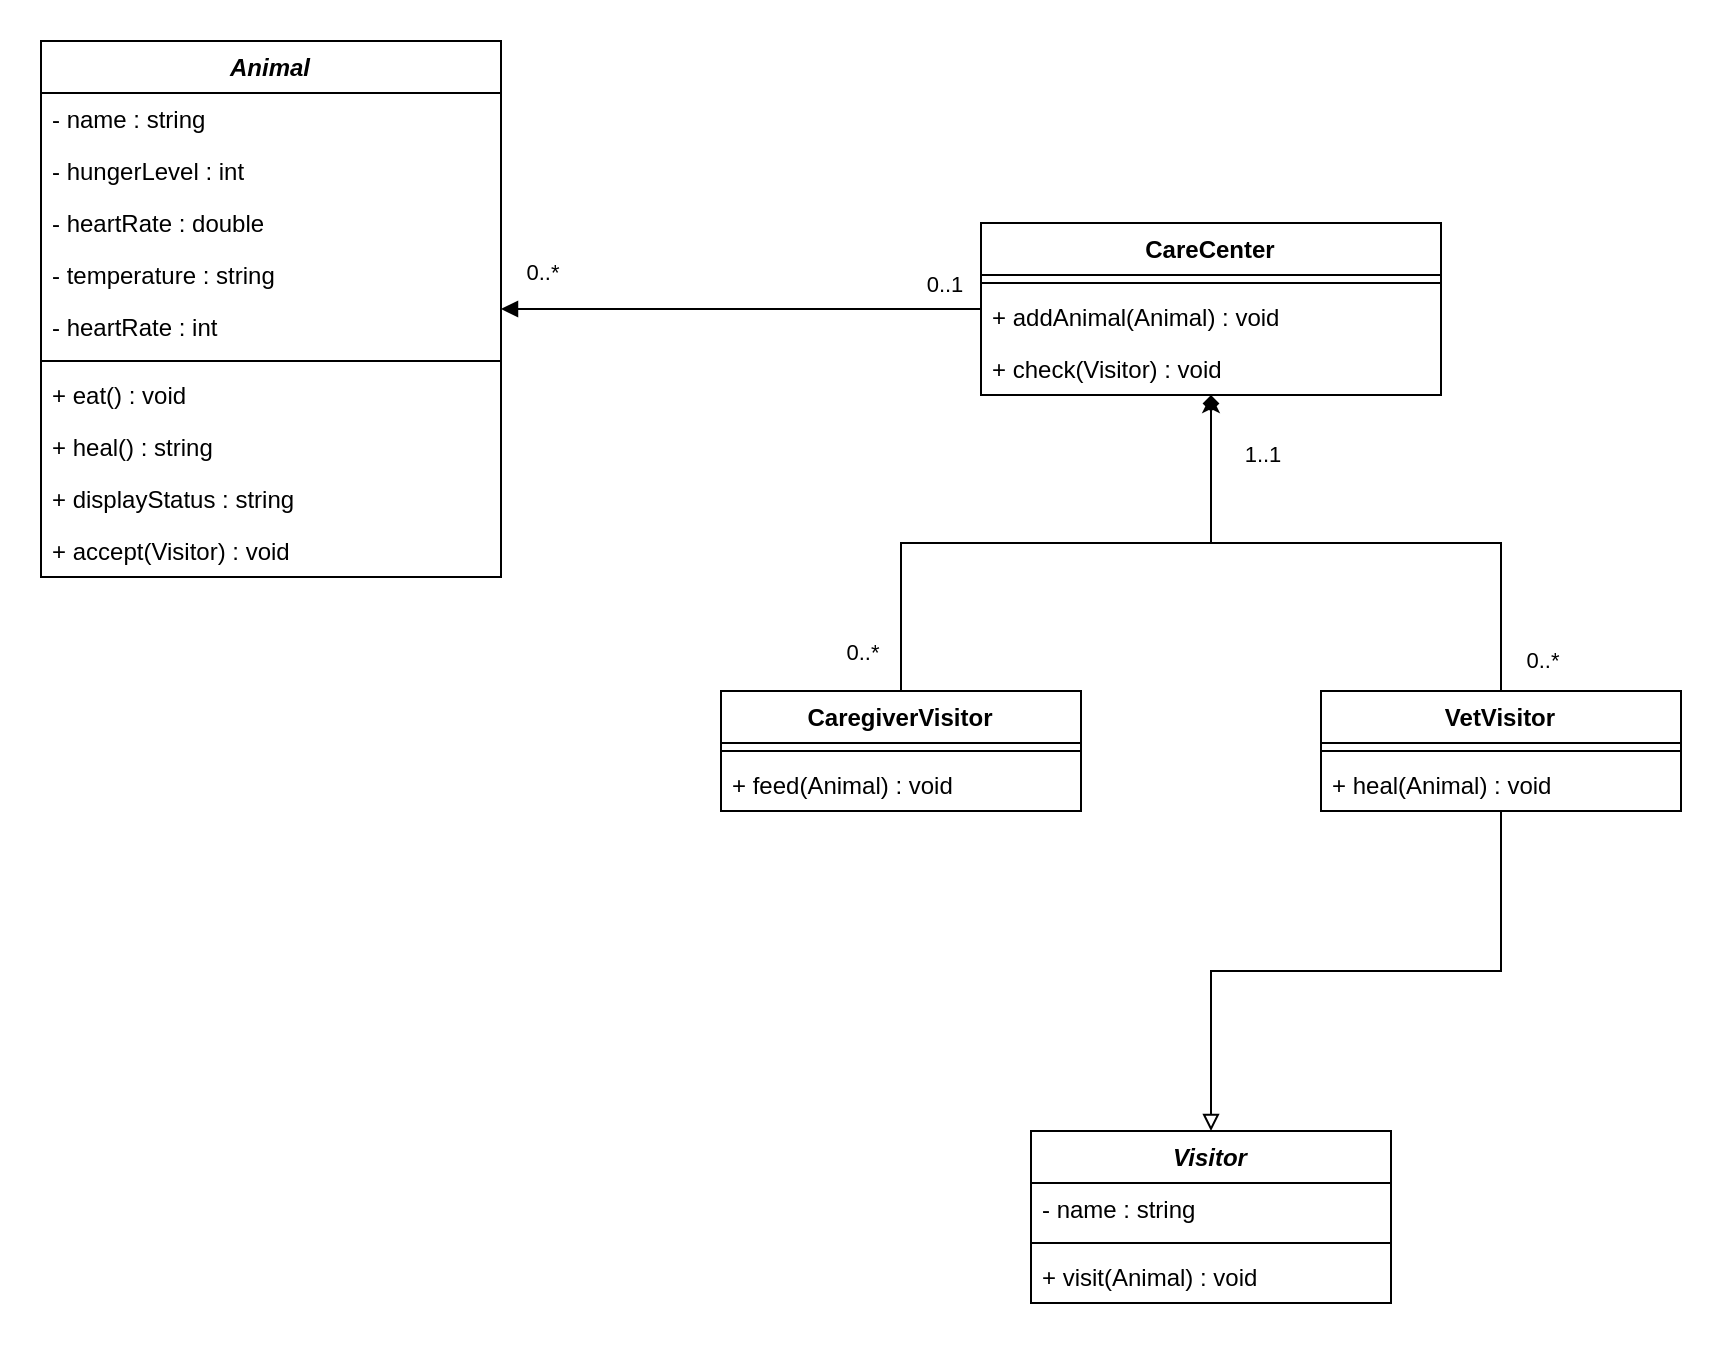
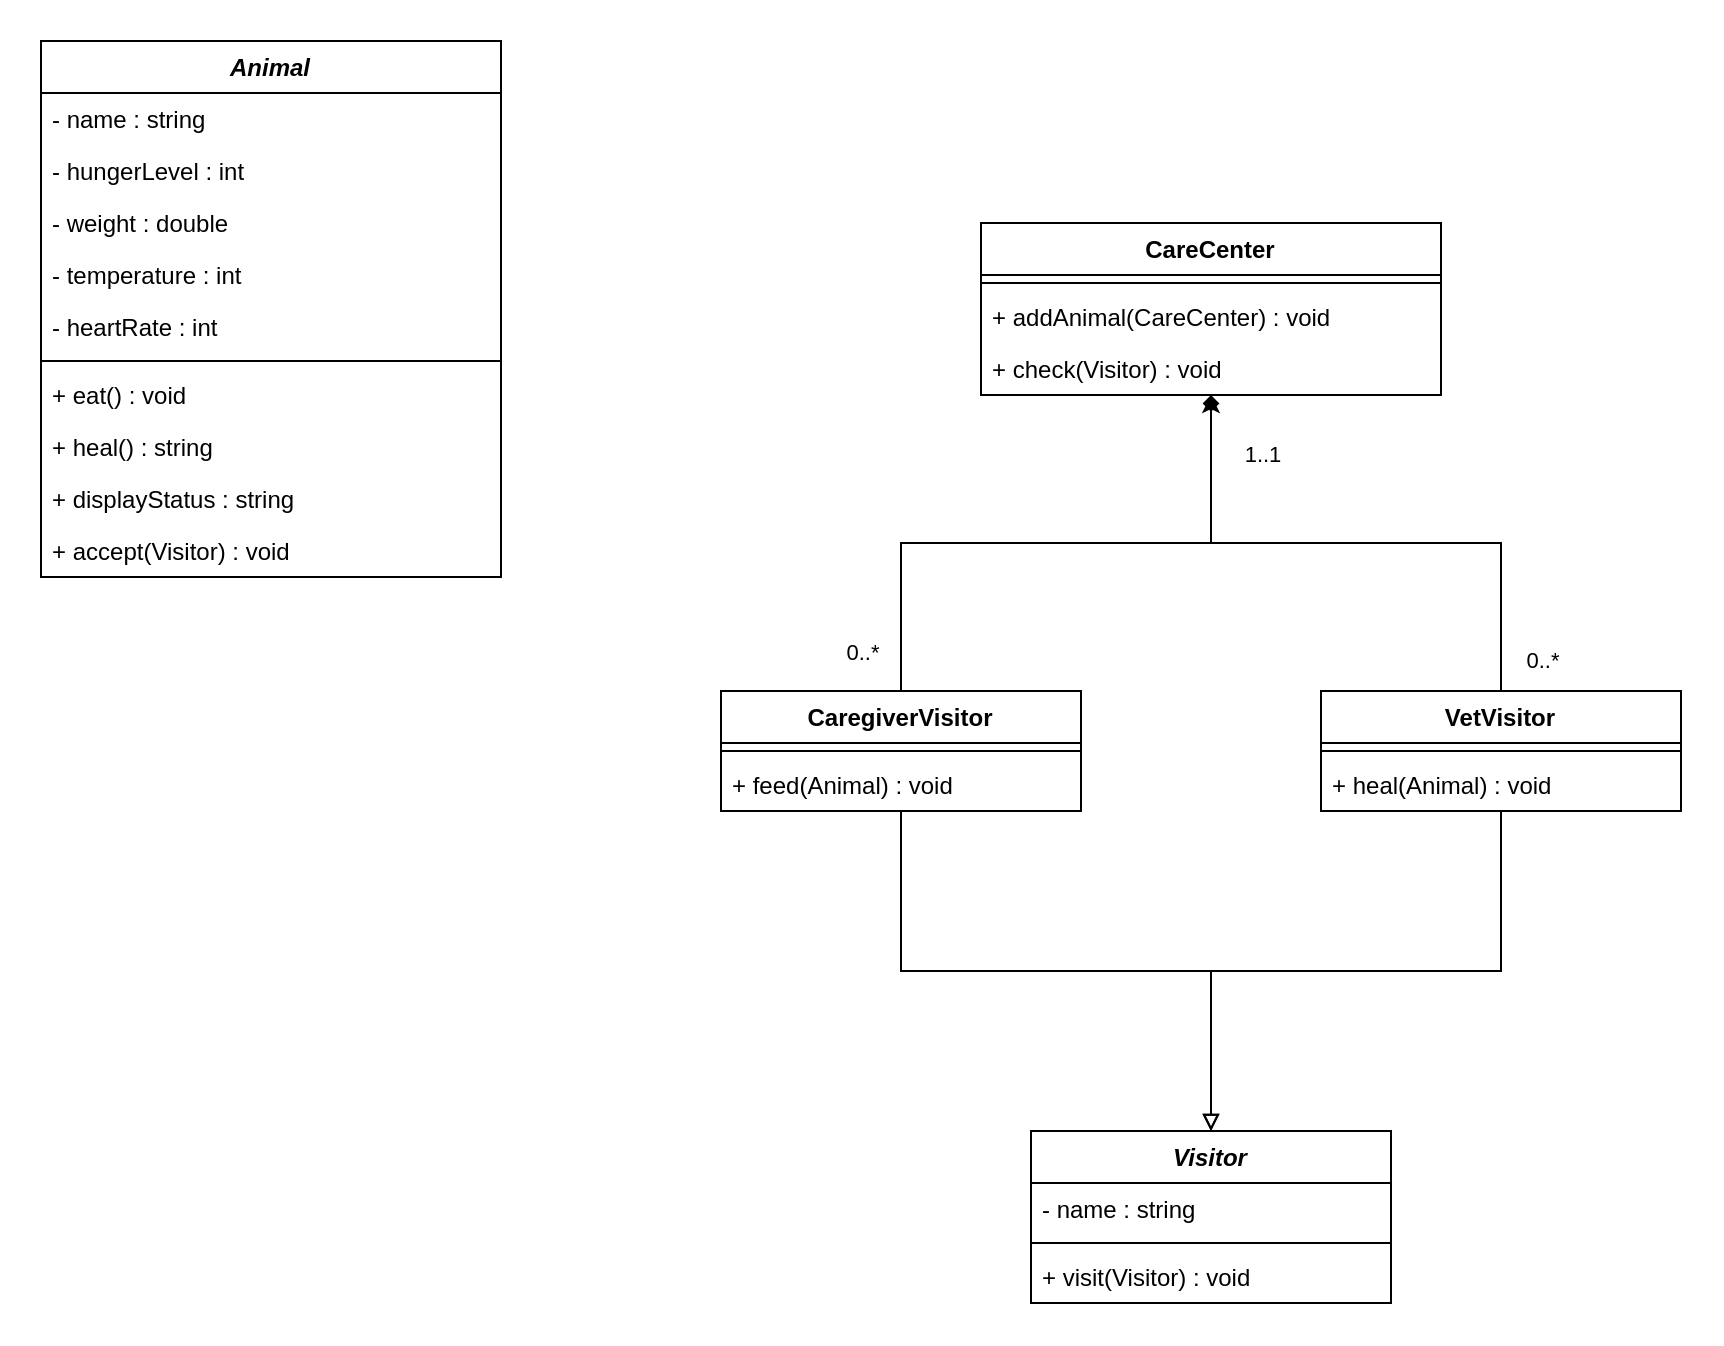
(172, 225) -> (149, 225)
(185, 277) -> (165, 277)
(748, 309) -> none
(1140, 319) -> (1173, 319)
none -> (976, 971)
(1163, 1279) -> (1169, 1279)
